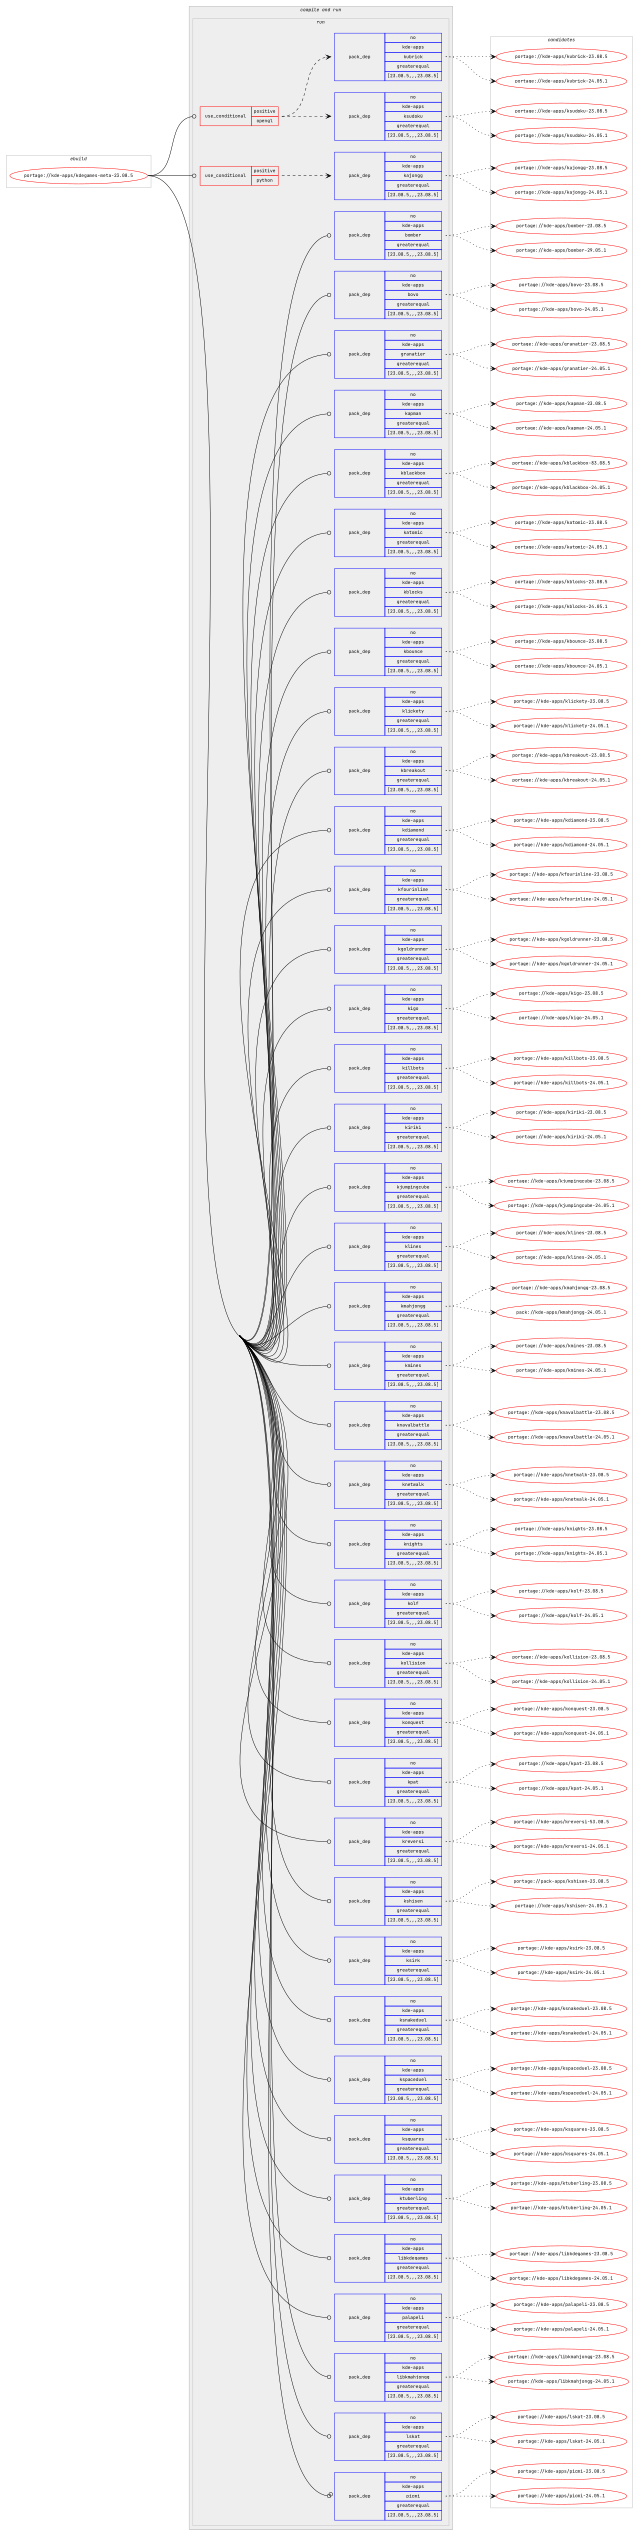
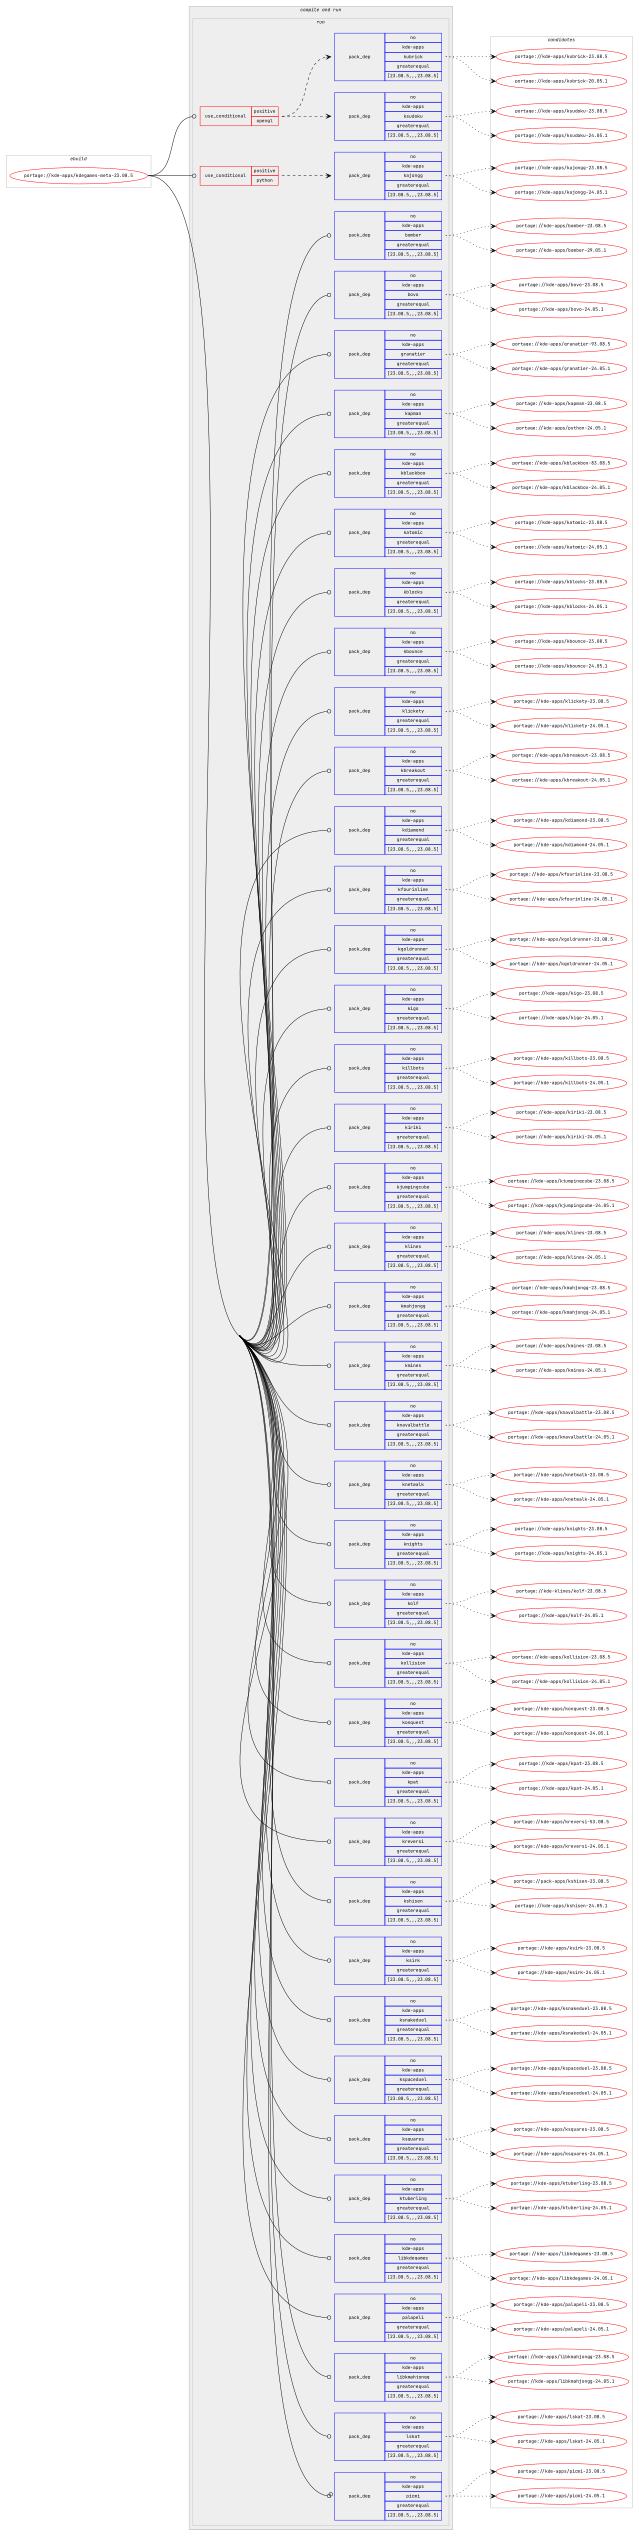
(561, 81) -> (561, 81)
(561, 344) -> (561, 344)
(561, 428) -> (561, 428)
(561, 1313) -> (561, 1313)
(561, 1591) -> (561, 1591)
